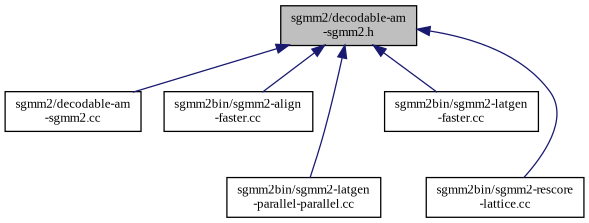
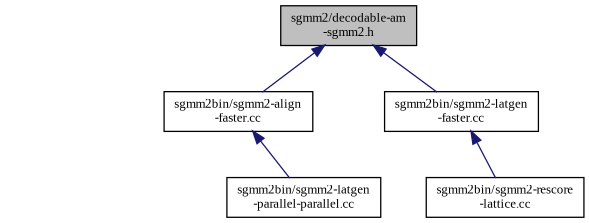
(536, 77) -> (486, 160)
(73, 112) -> none
(328, 118) -> (275, 160)
